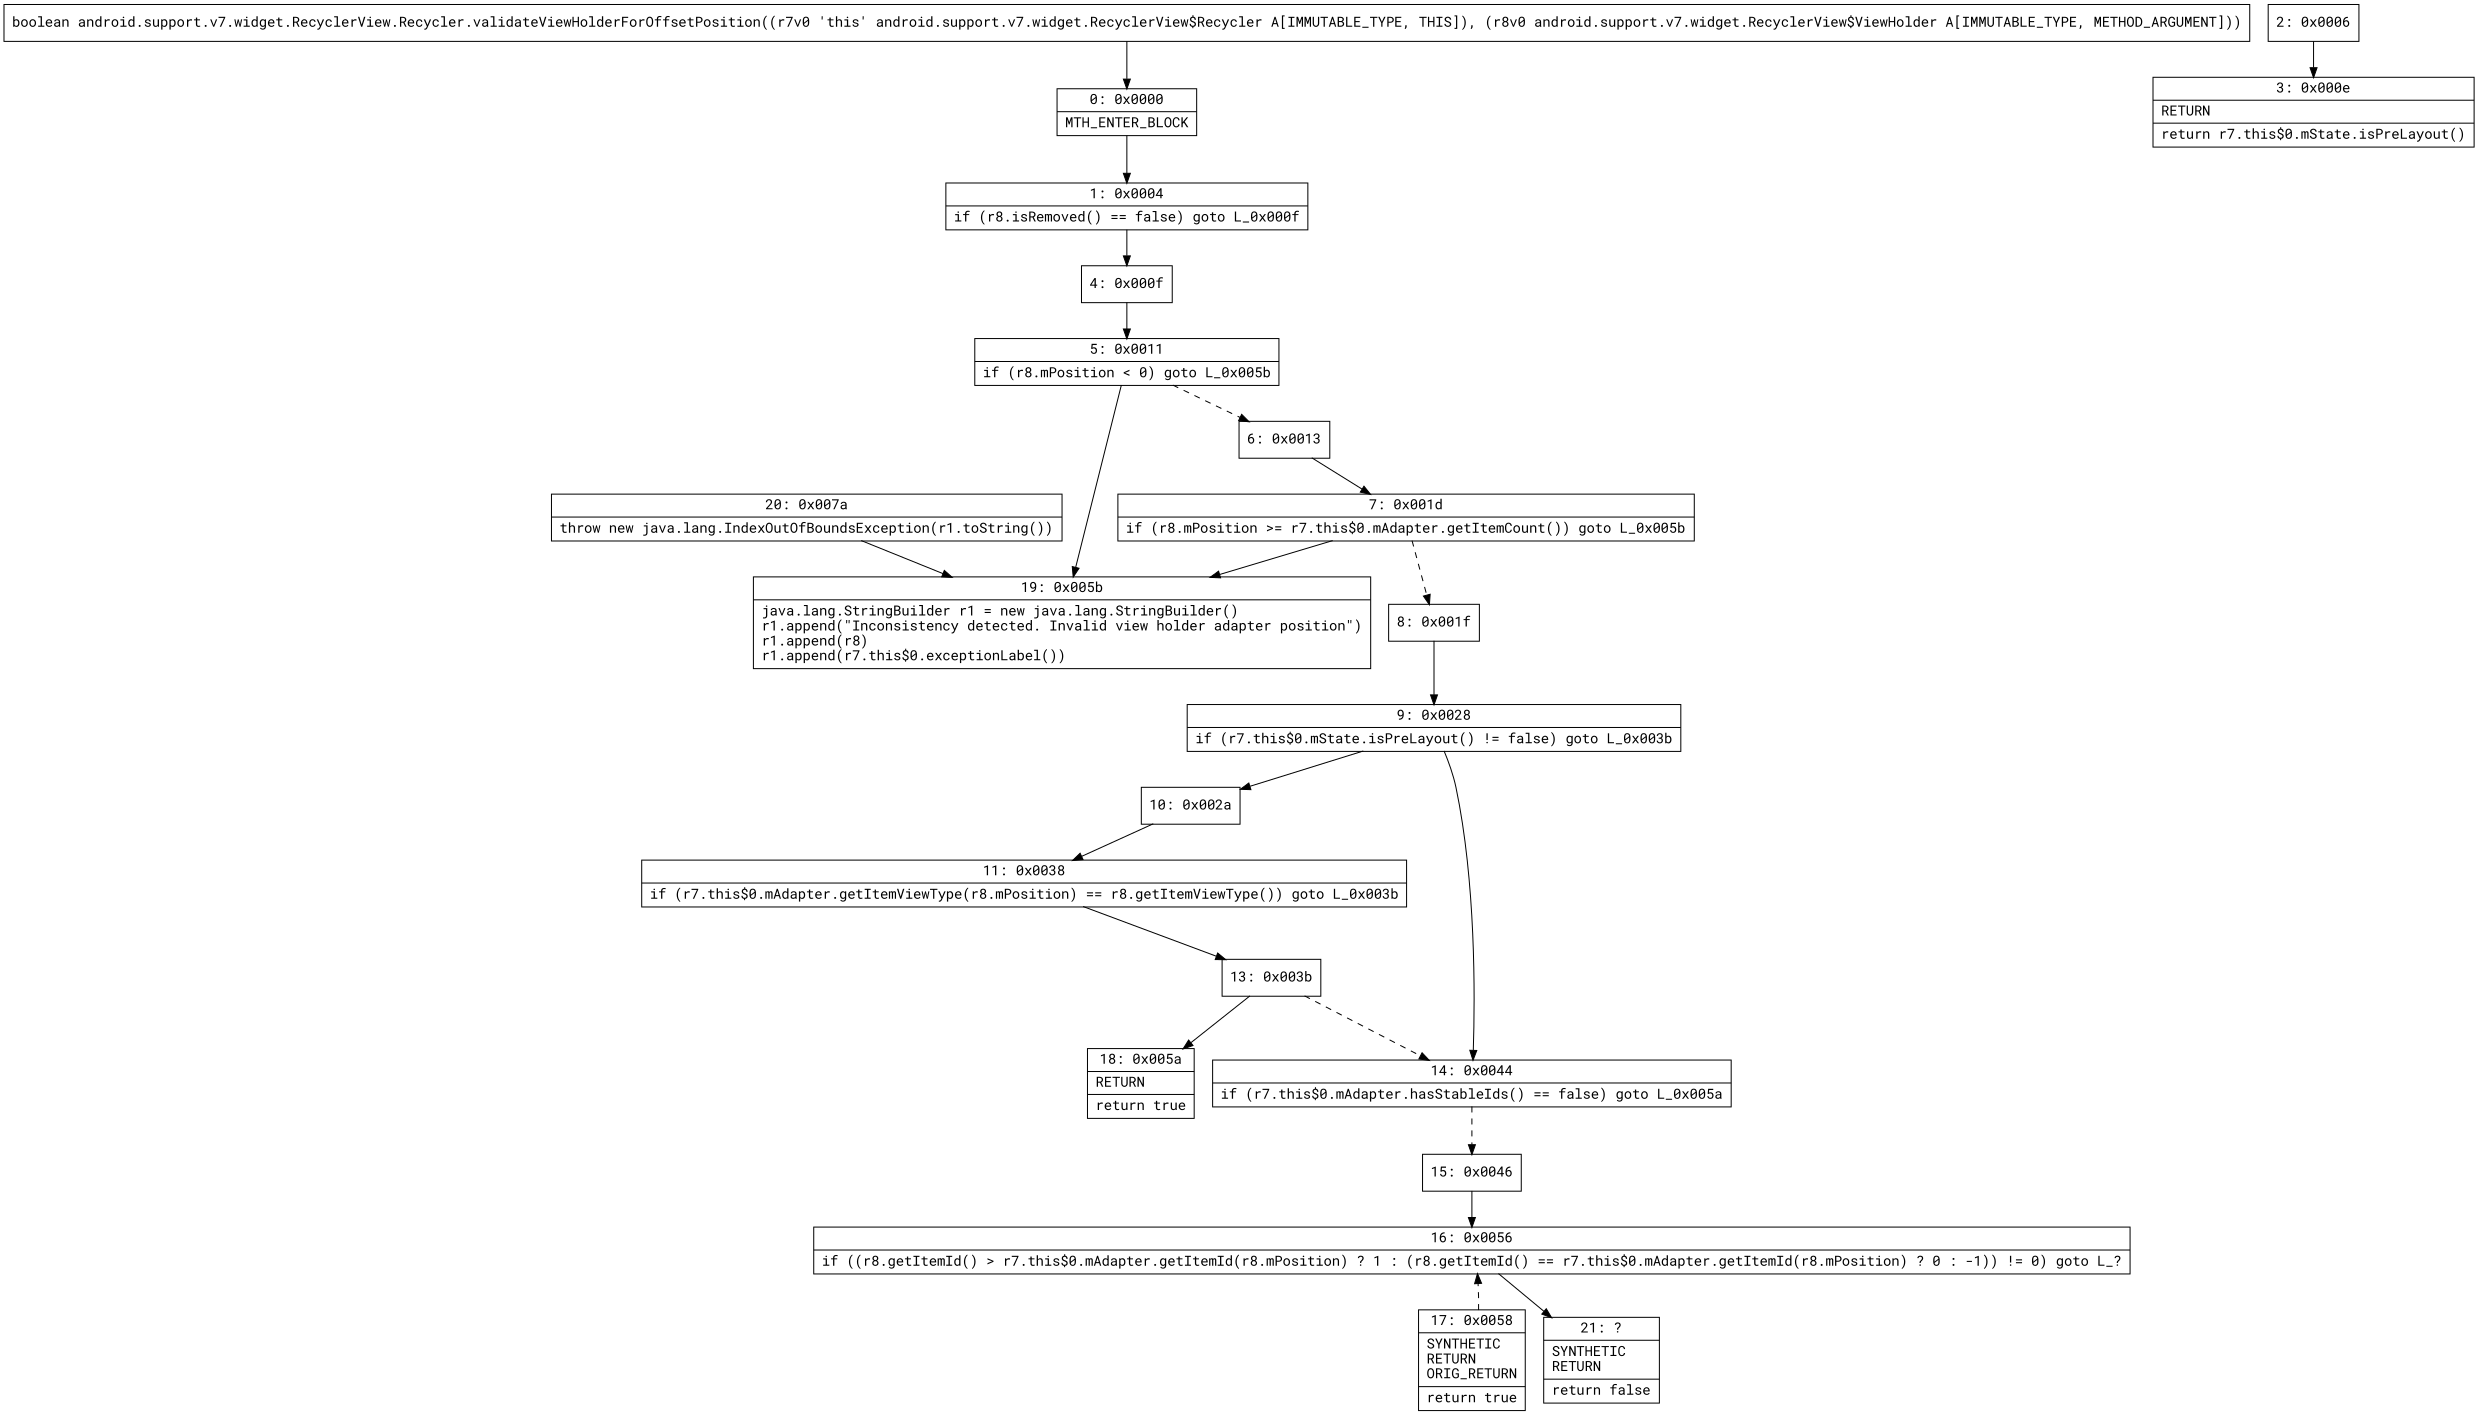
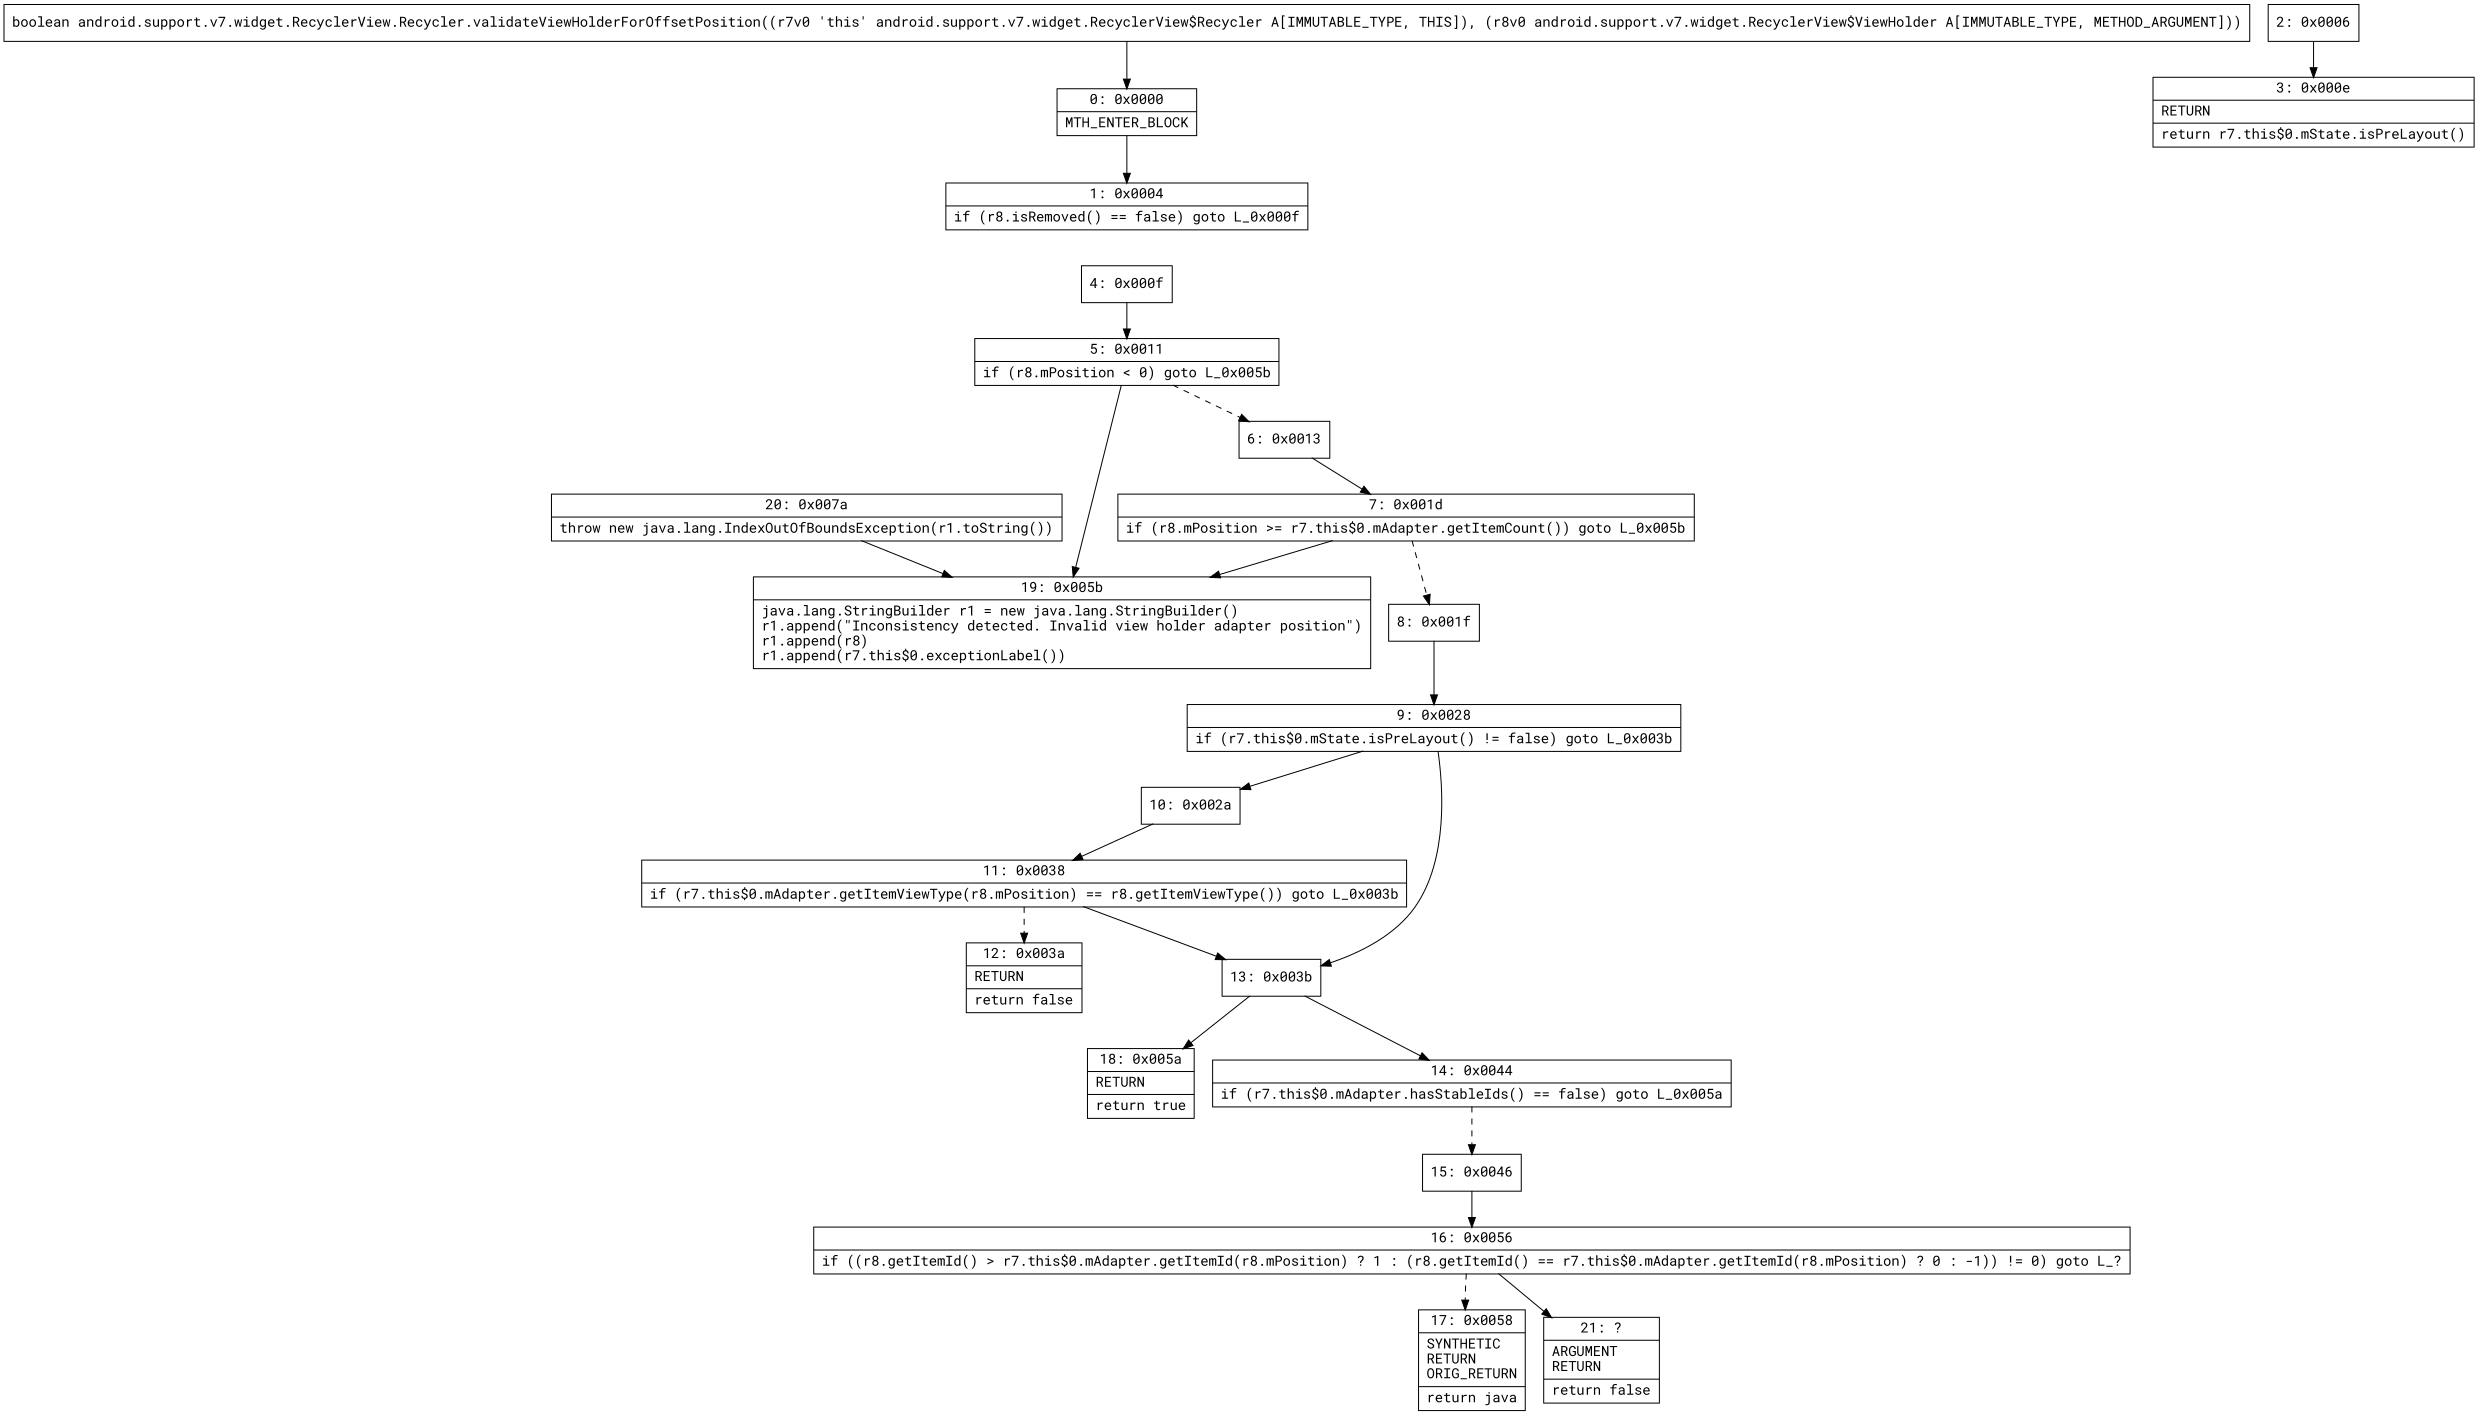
(1127, 243) -> none
(1471, 899) -> (1428, 881)
none -> (1024, 978)
(1362, 1026) -> (1362, 1026)
(1479, 1297) -> (1466, 1287)
(1589, 1352) -> (1585, 1352)
(1472, 1398) -> (1472, 1398)
